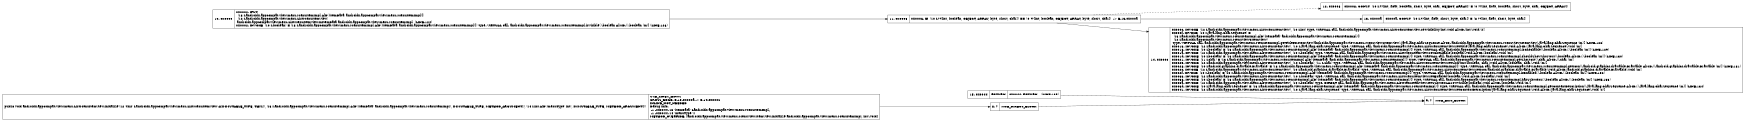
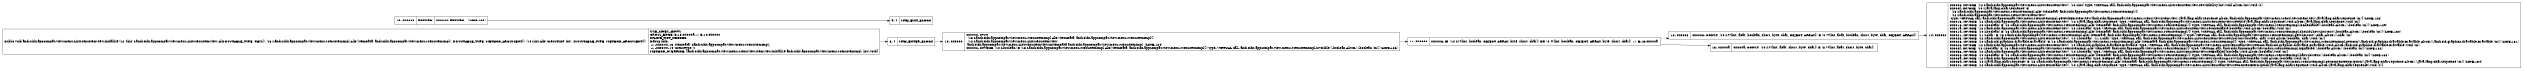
(1102, 27) -> (1922, 35)
(1230, 104) -> (938, 42)
(1019, 107) -> (916, 41)
